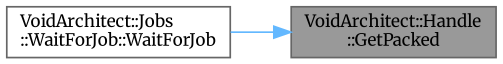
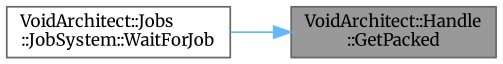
(119, 32) -> (119, 32)
